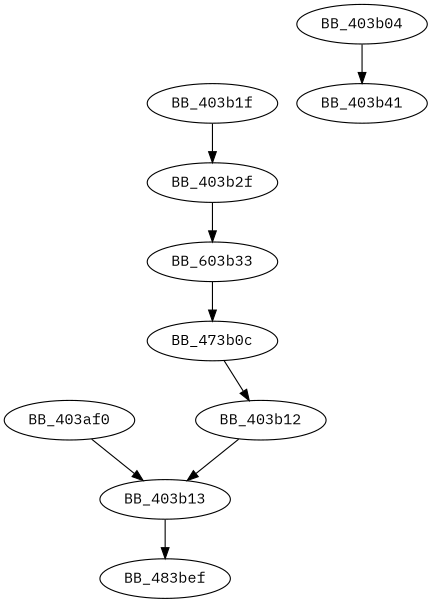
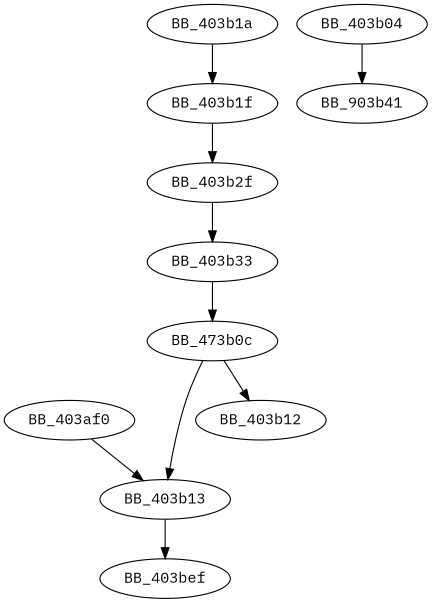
none -> (212, 24)
(362, 103) -> (362, 103)
(212, 262) -> (212, 262)
(217, 456) -> (182, 413)
(165, 579) -> (165, 579)
